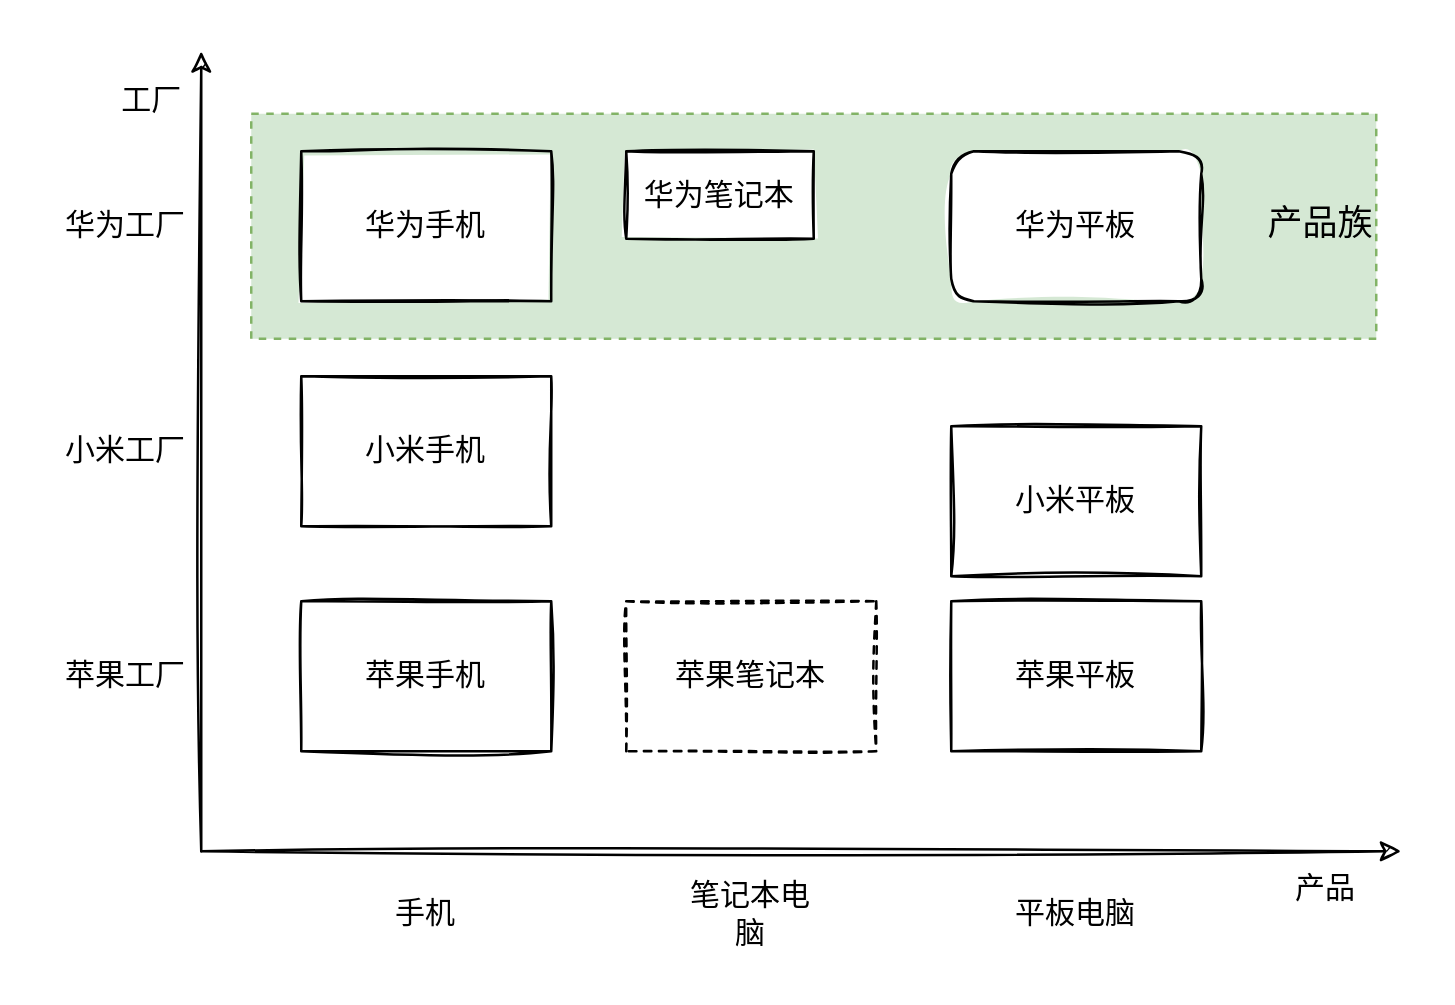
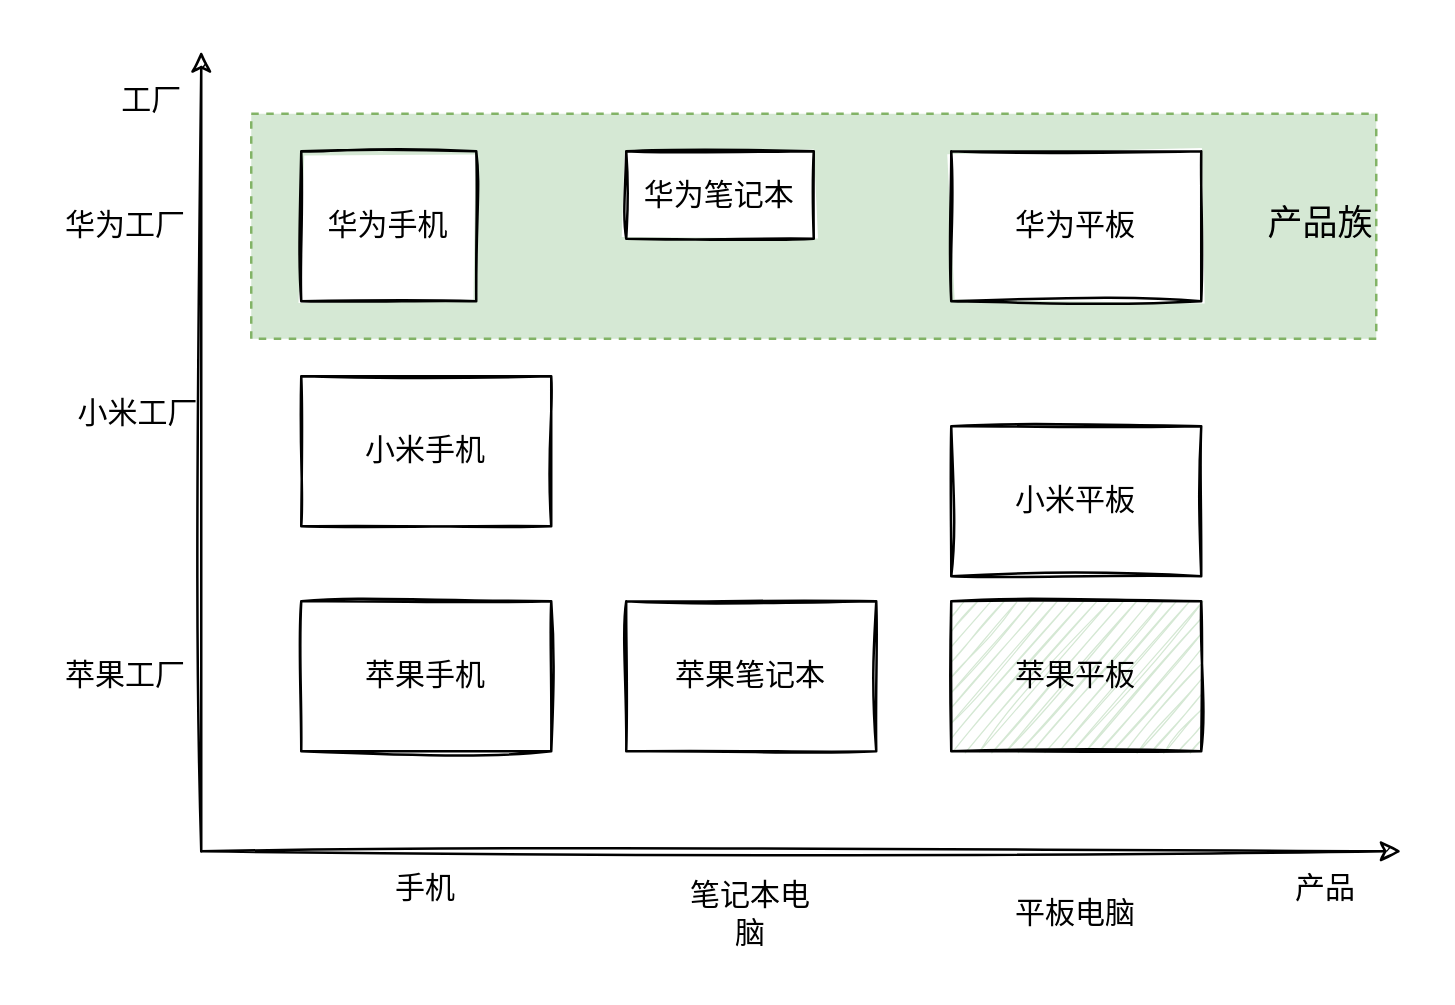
(426, 226) -> (389, 226)
(1076, 226) -> (1076, 226)
(126, 451) -> (139, 414)
(751, 676) -> (751, 676)
(1076, 676) -> (1076, 676)
(426, 914) -> (426, 889)
